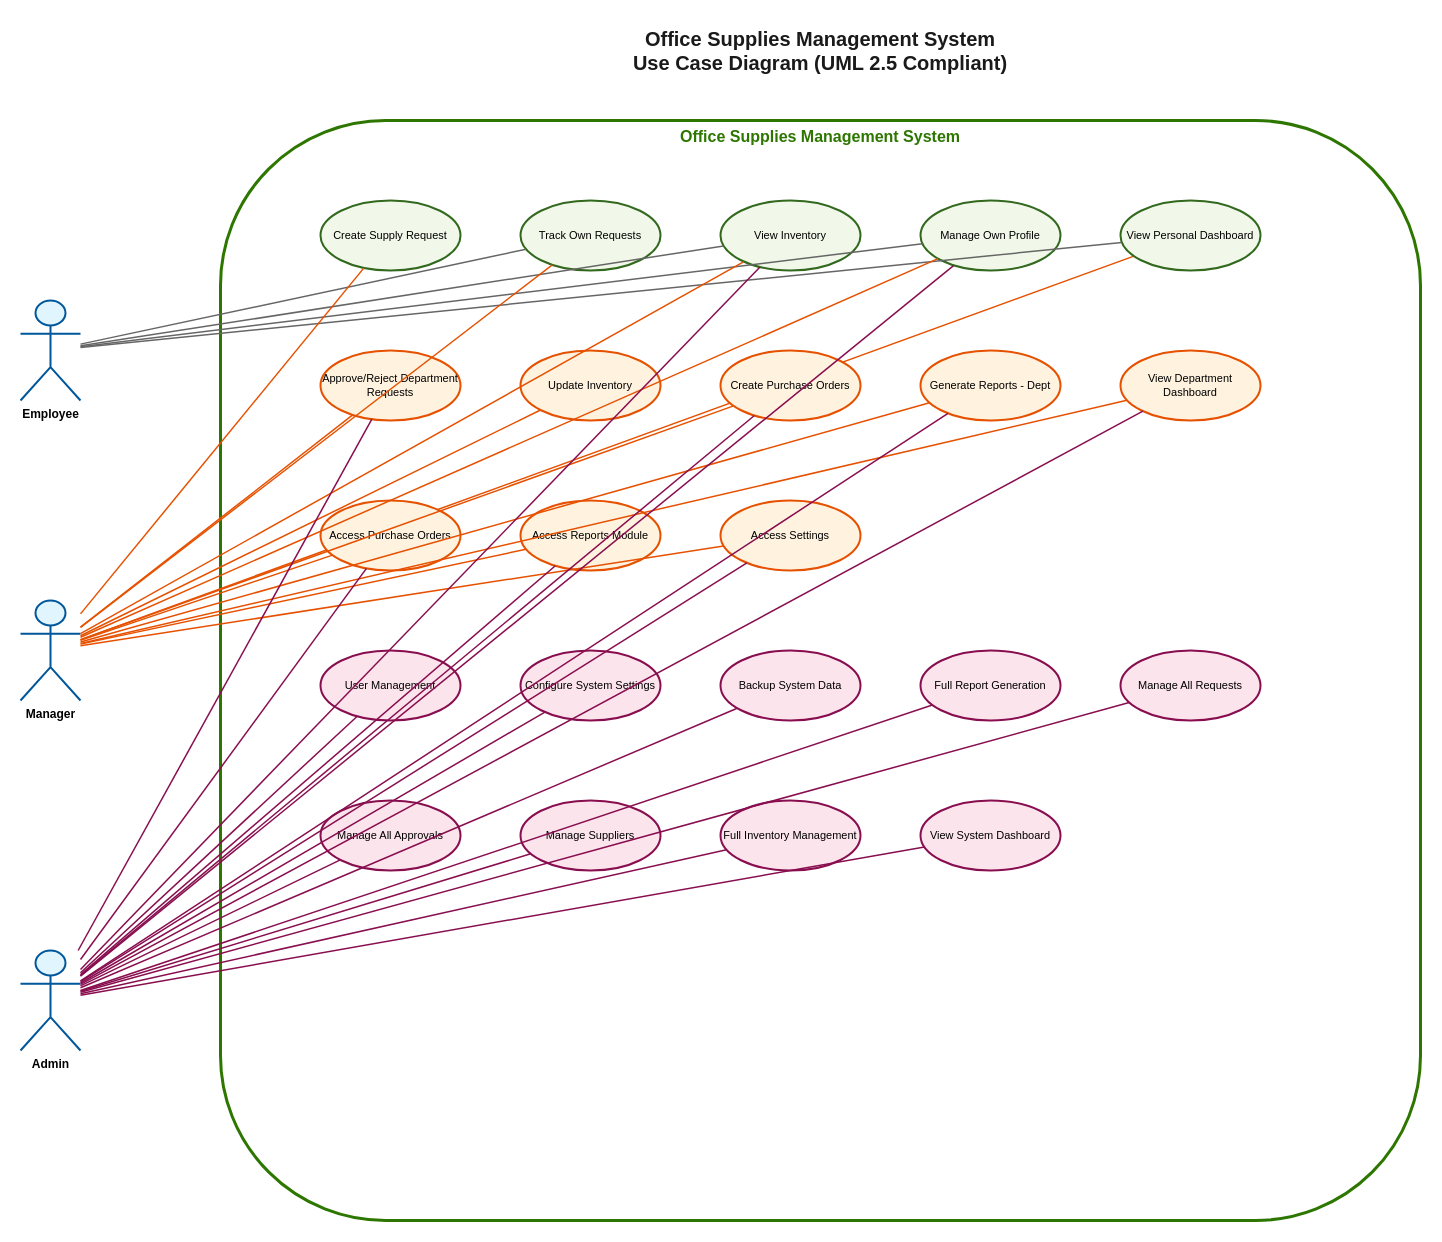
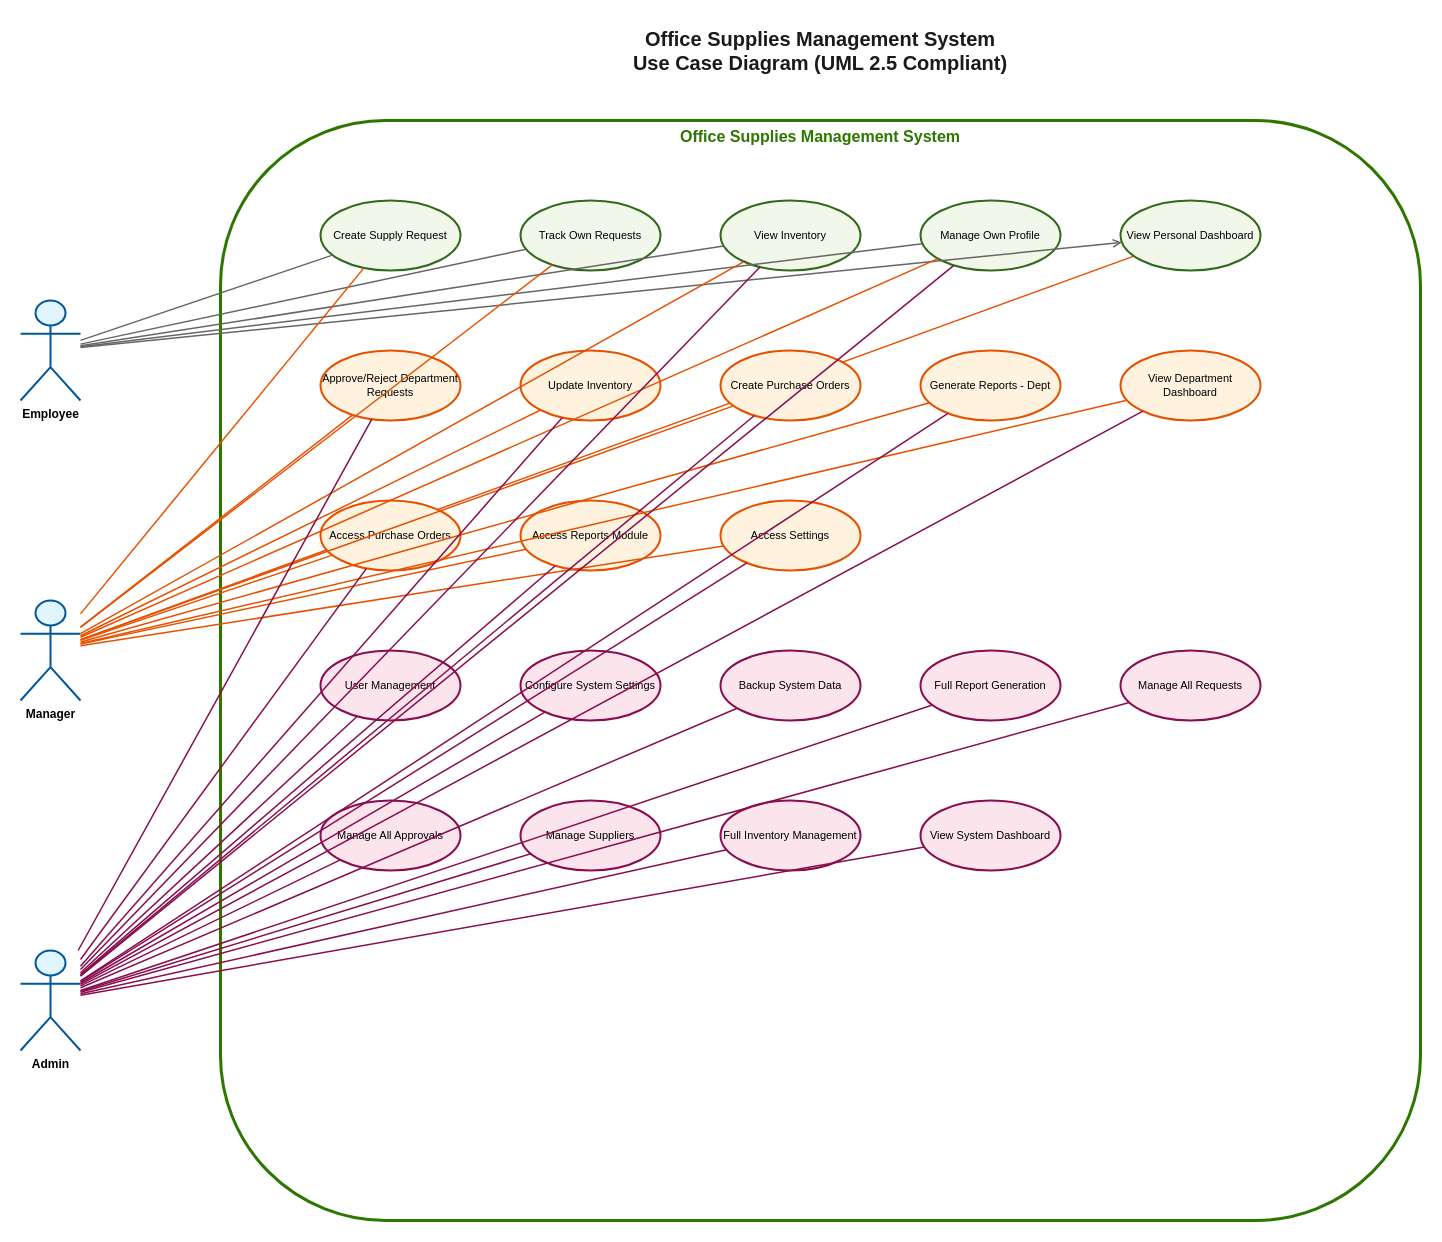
(1115, 243) -> (1115, 243)
none -> (206, 298)
none -> (289, 729)
